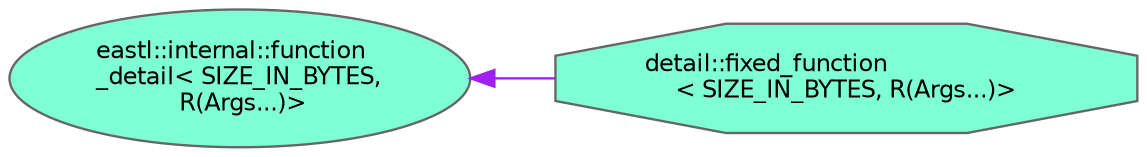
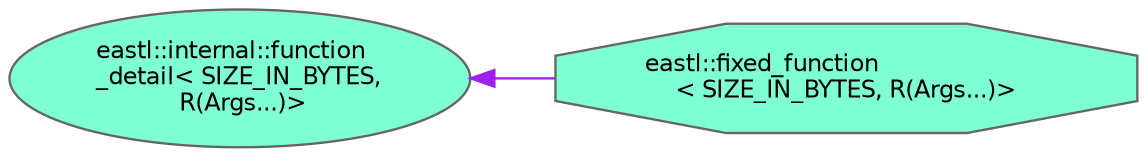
(846, 78) -> (846, 78)
